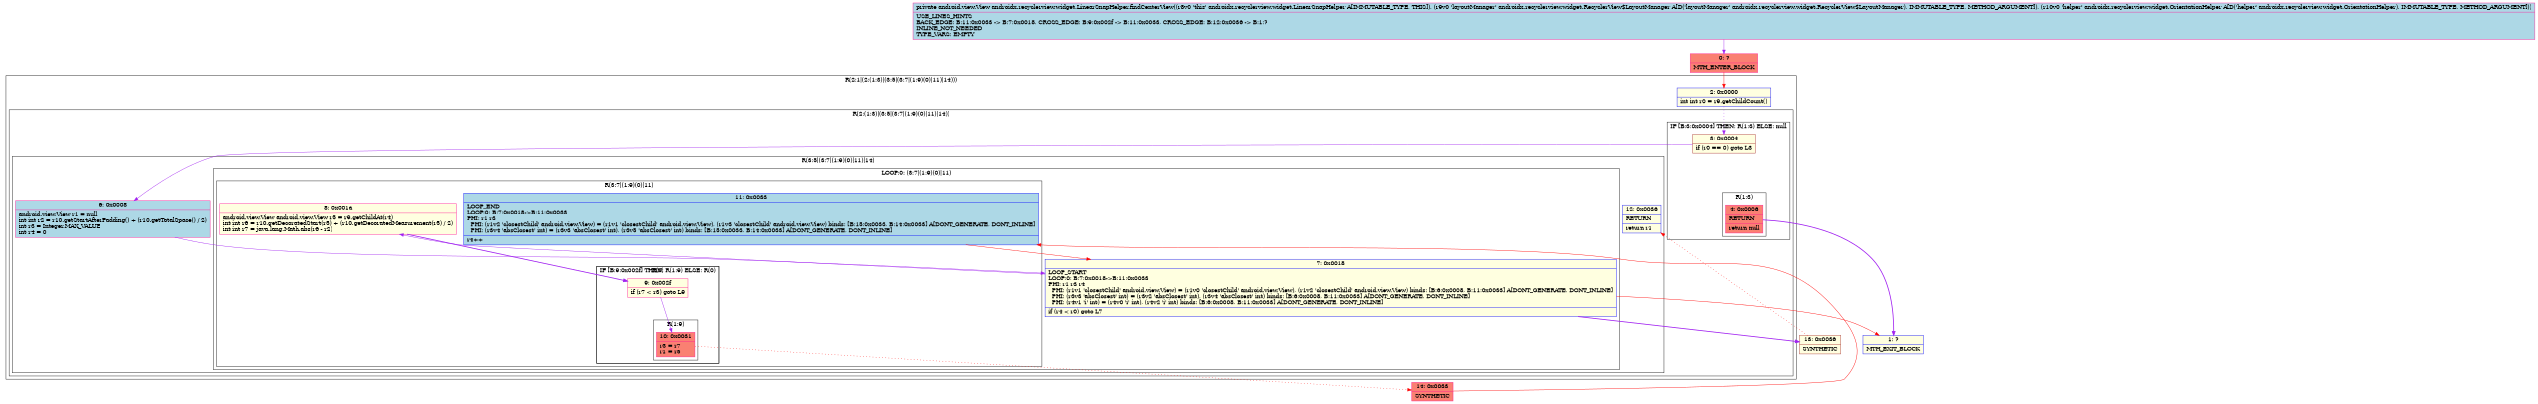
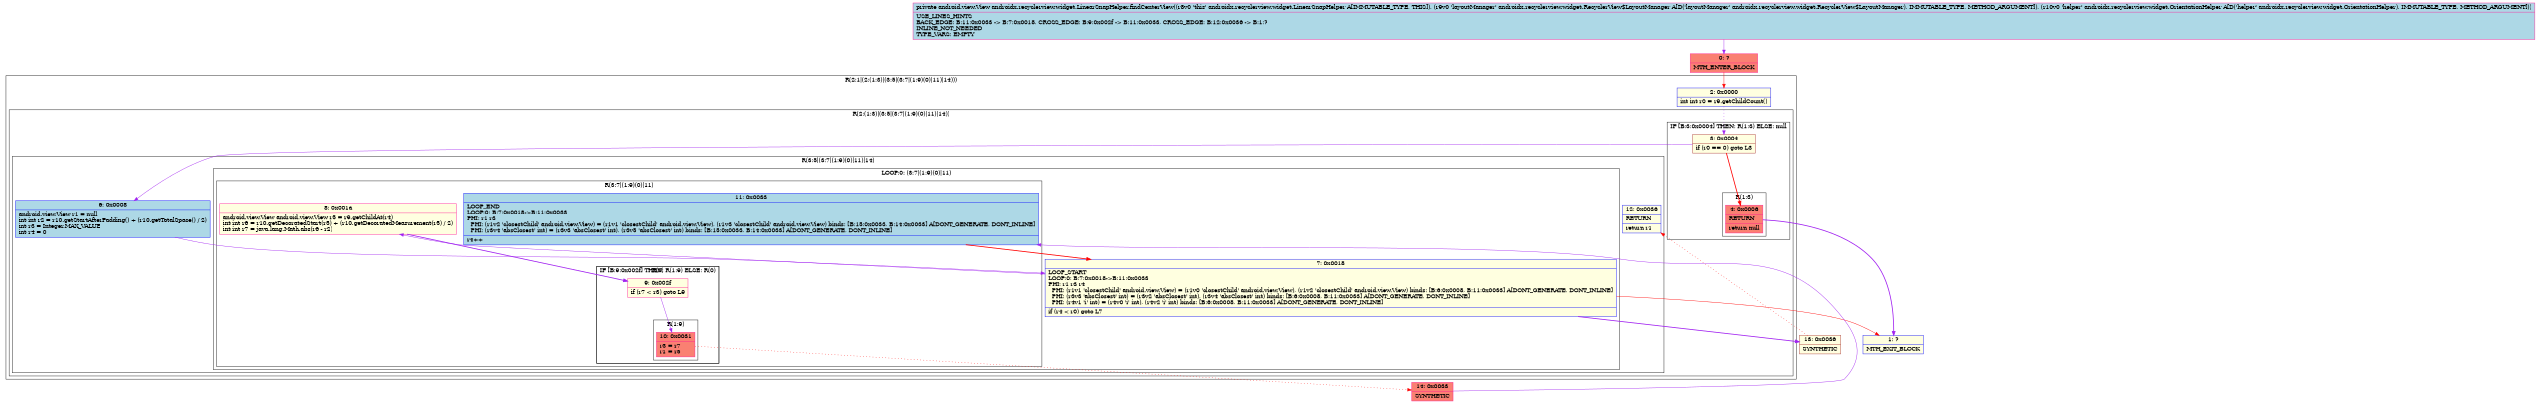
none -> (1733, 177)
(113, 219) -> (113, 219)
(1026, 252) -> (1026, 252)
(1680, 263) -> (1680, 263)
